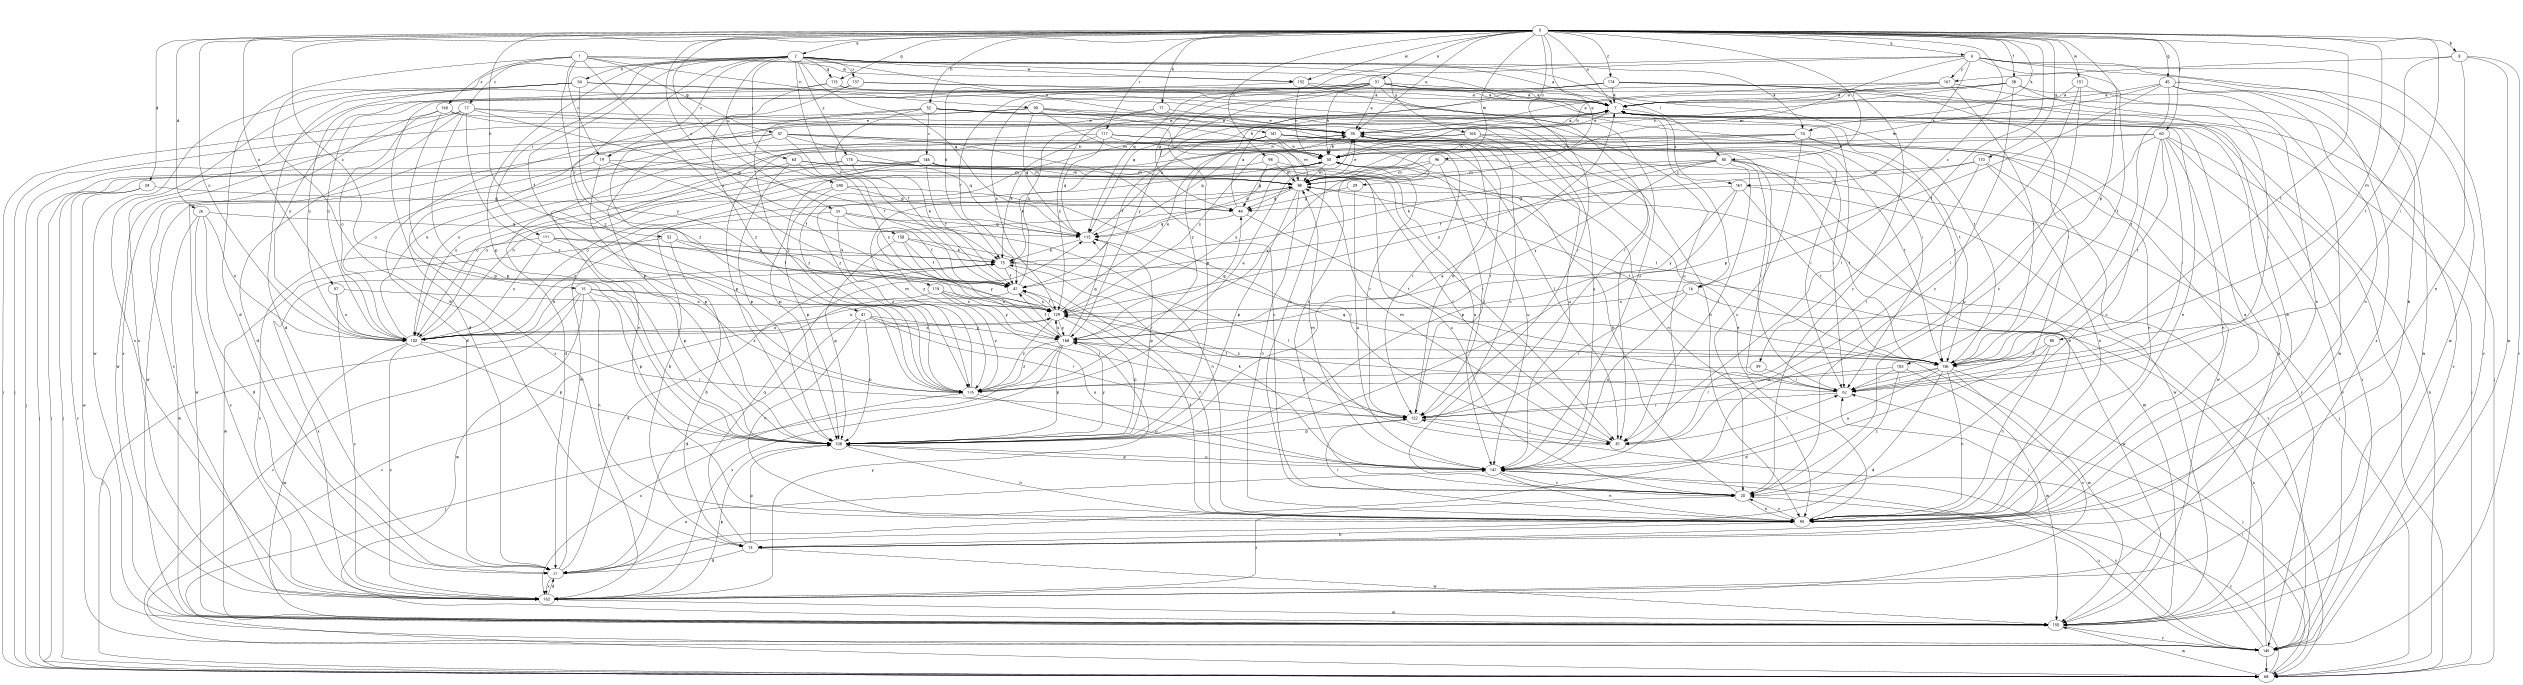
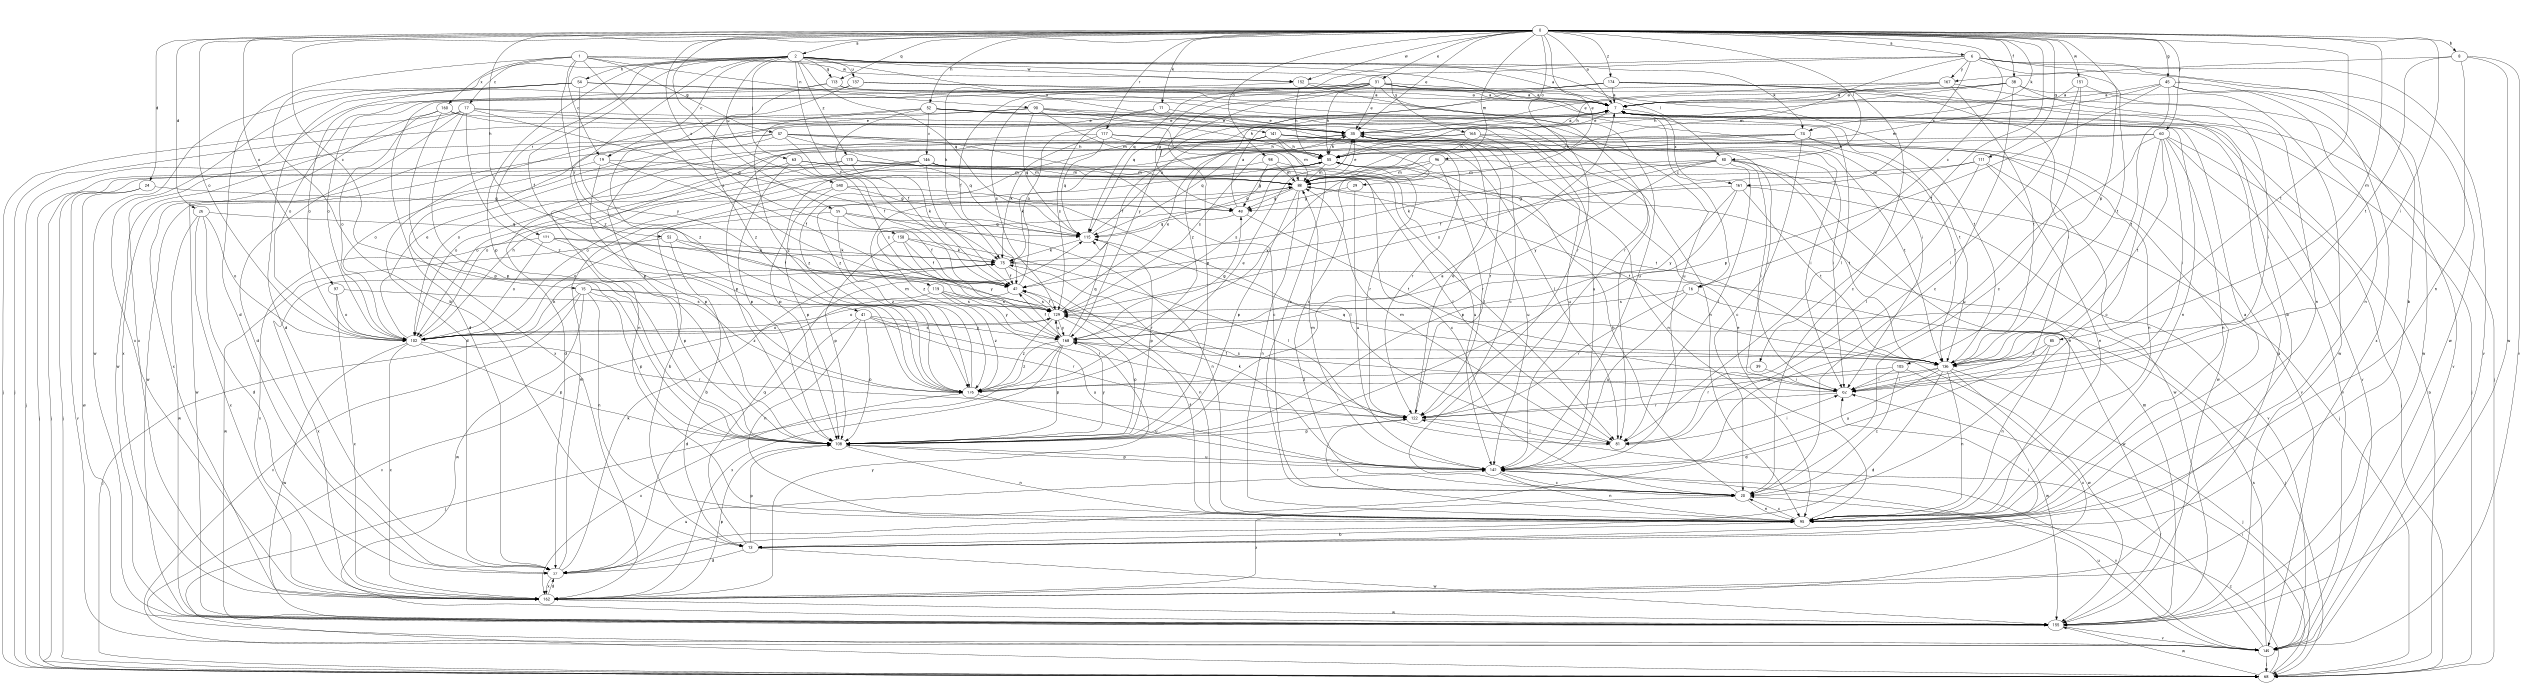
(1982, 160) -> (1982, 160)
